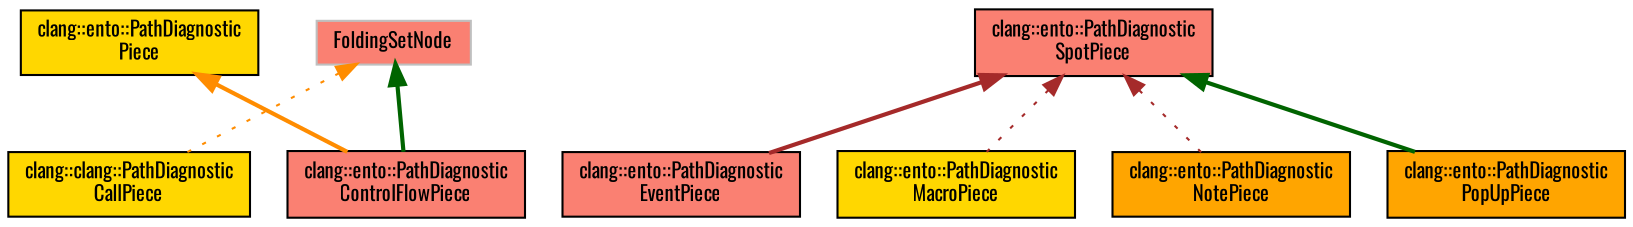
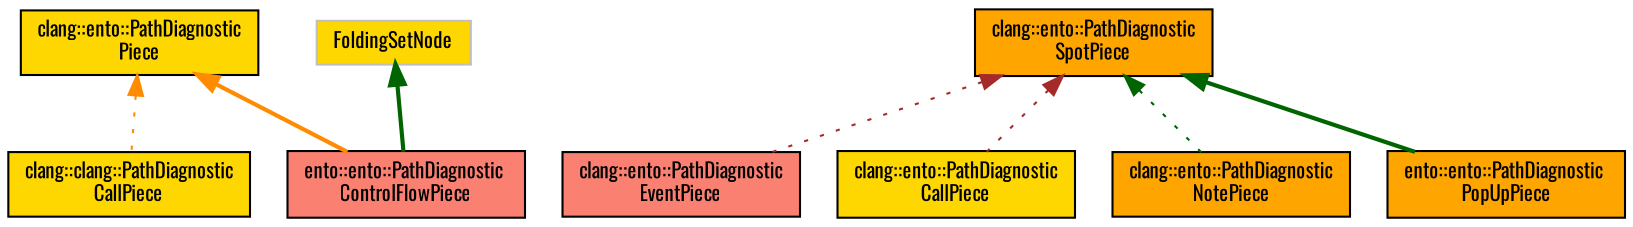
(394, 43) -> (394, 43)
(1094, 43) -> (1094, 43)
(876, 118) -> (876, 118)
(251, 119) -> (134, 124)
(1171, 122) -> (1171, 122)
(406, 184) -> (406, 184)
(956, 184) -> (956, 184)
(1506, 184) -> (1506, 184)
